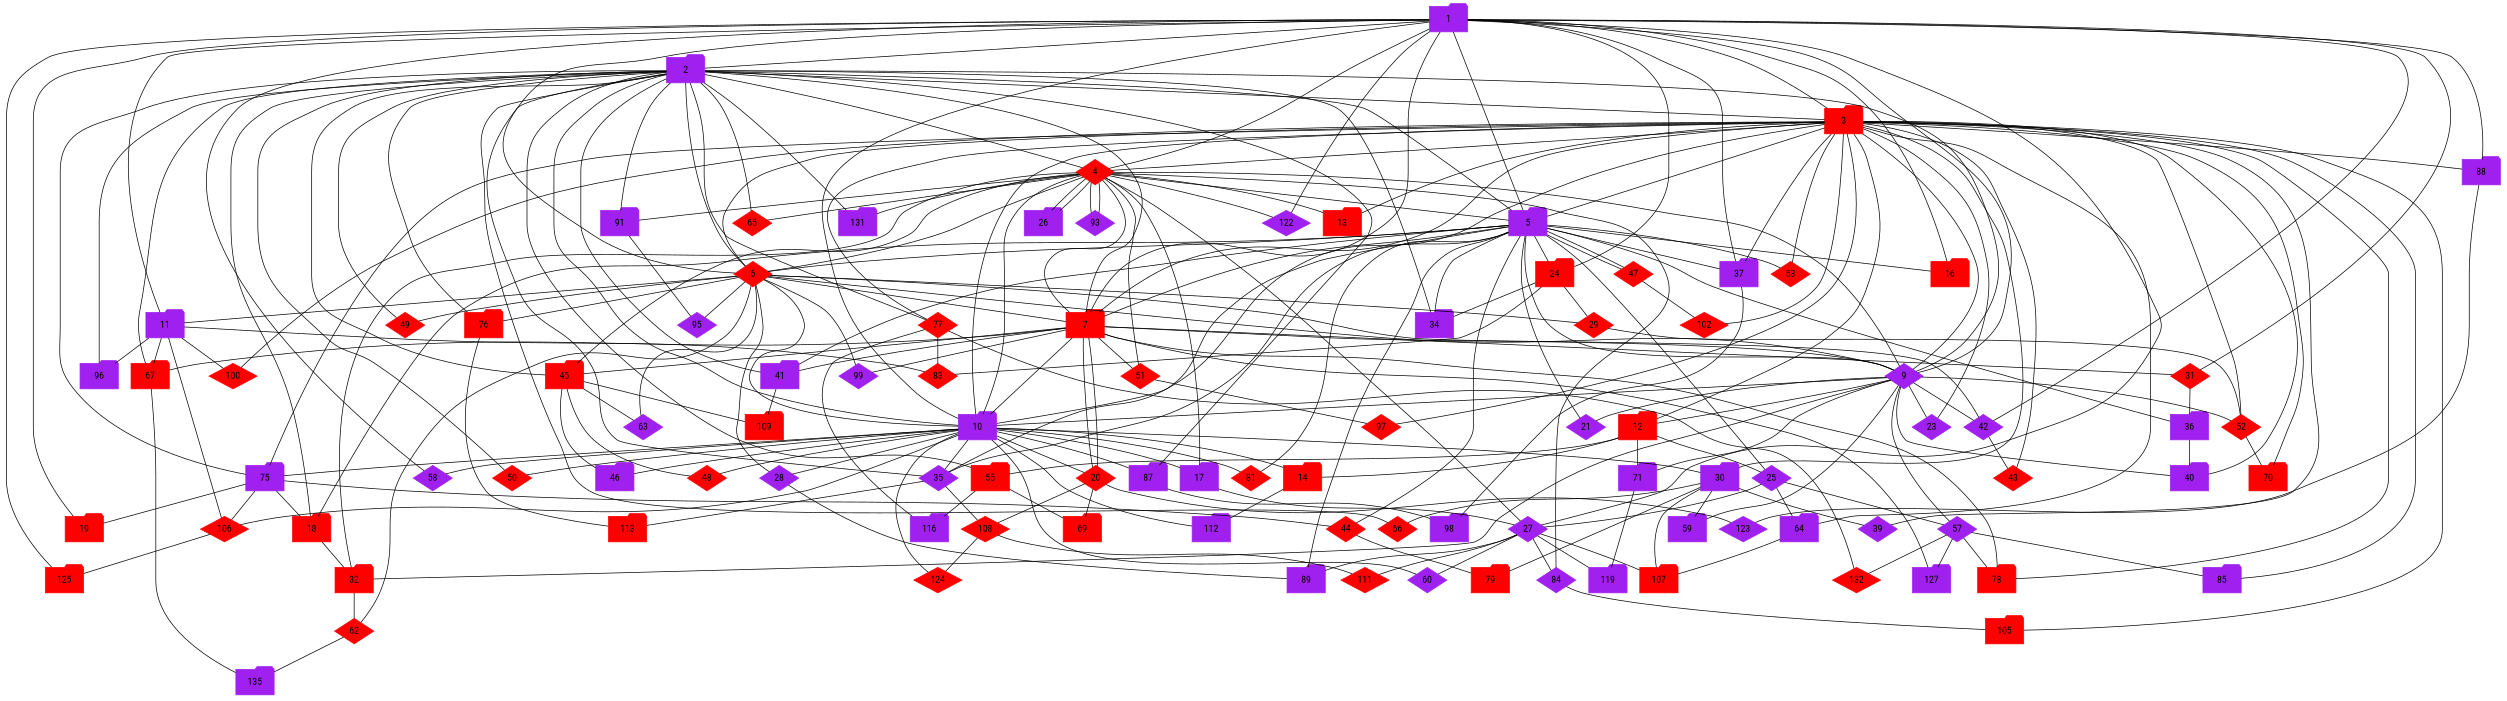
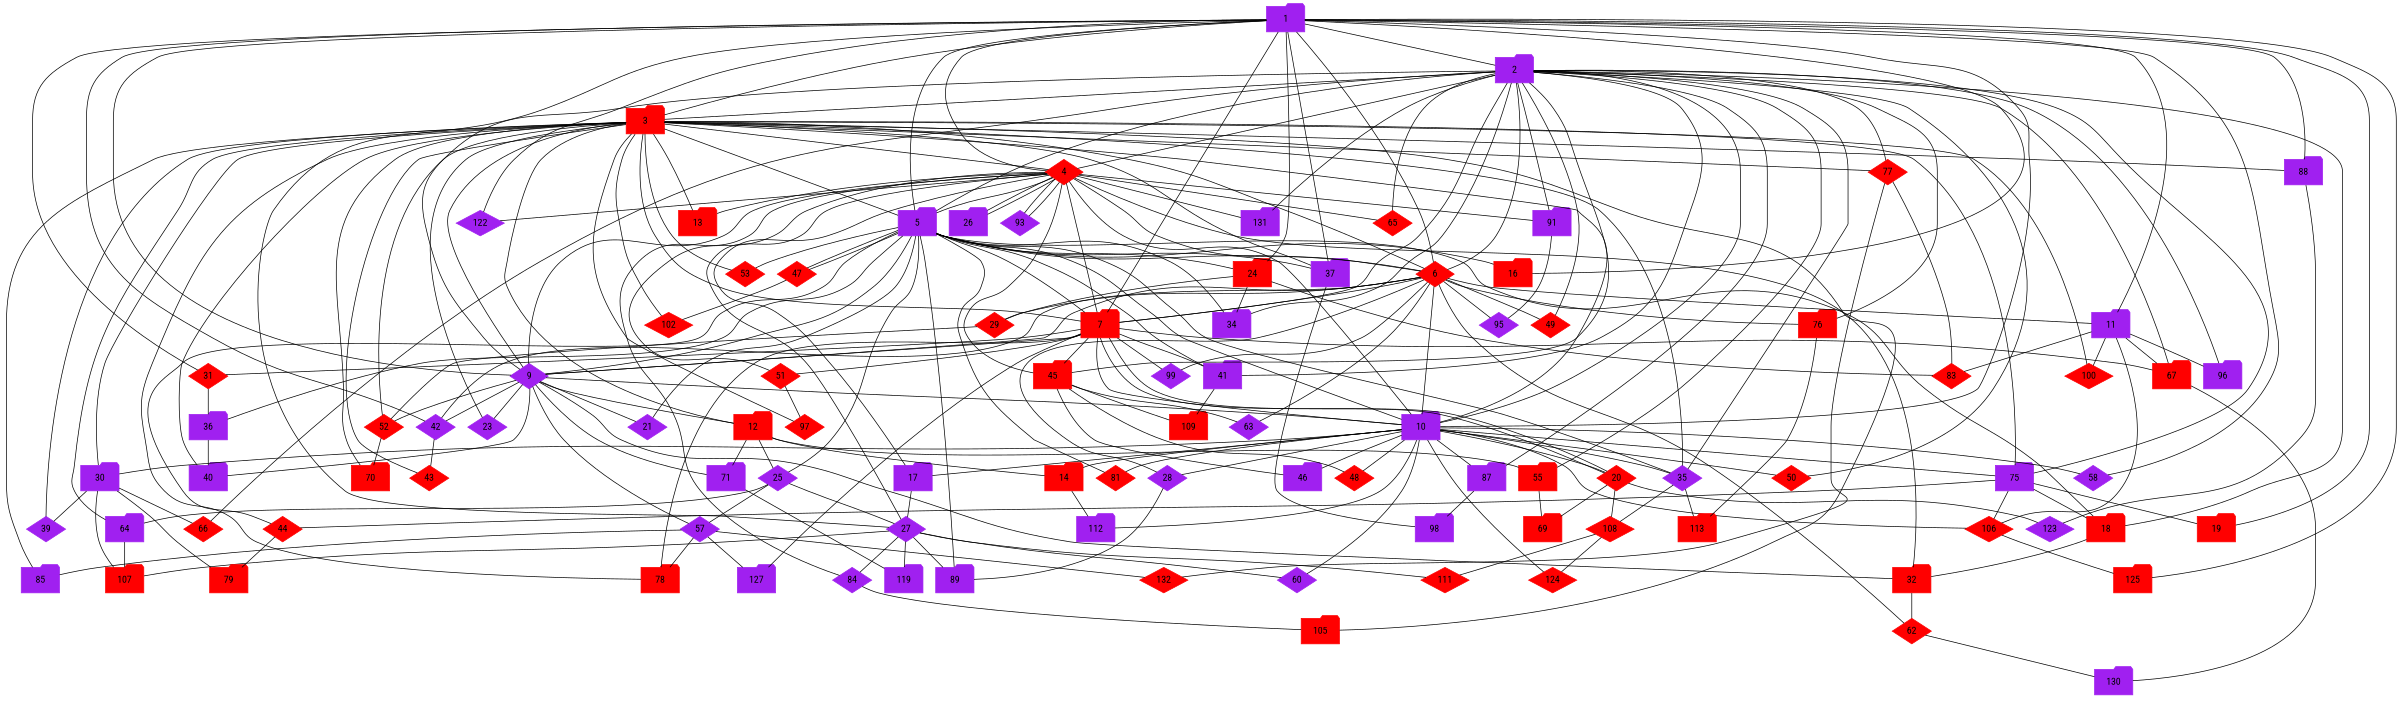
(929, 529) -> none
(1687, 529) -> none
(255, 682) -> (2114, 682)
